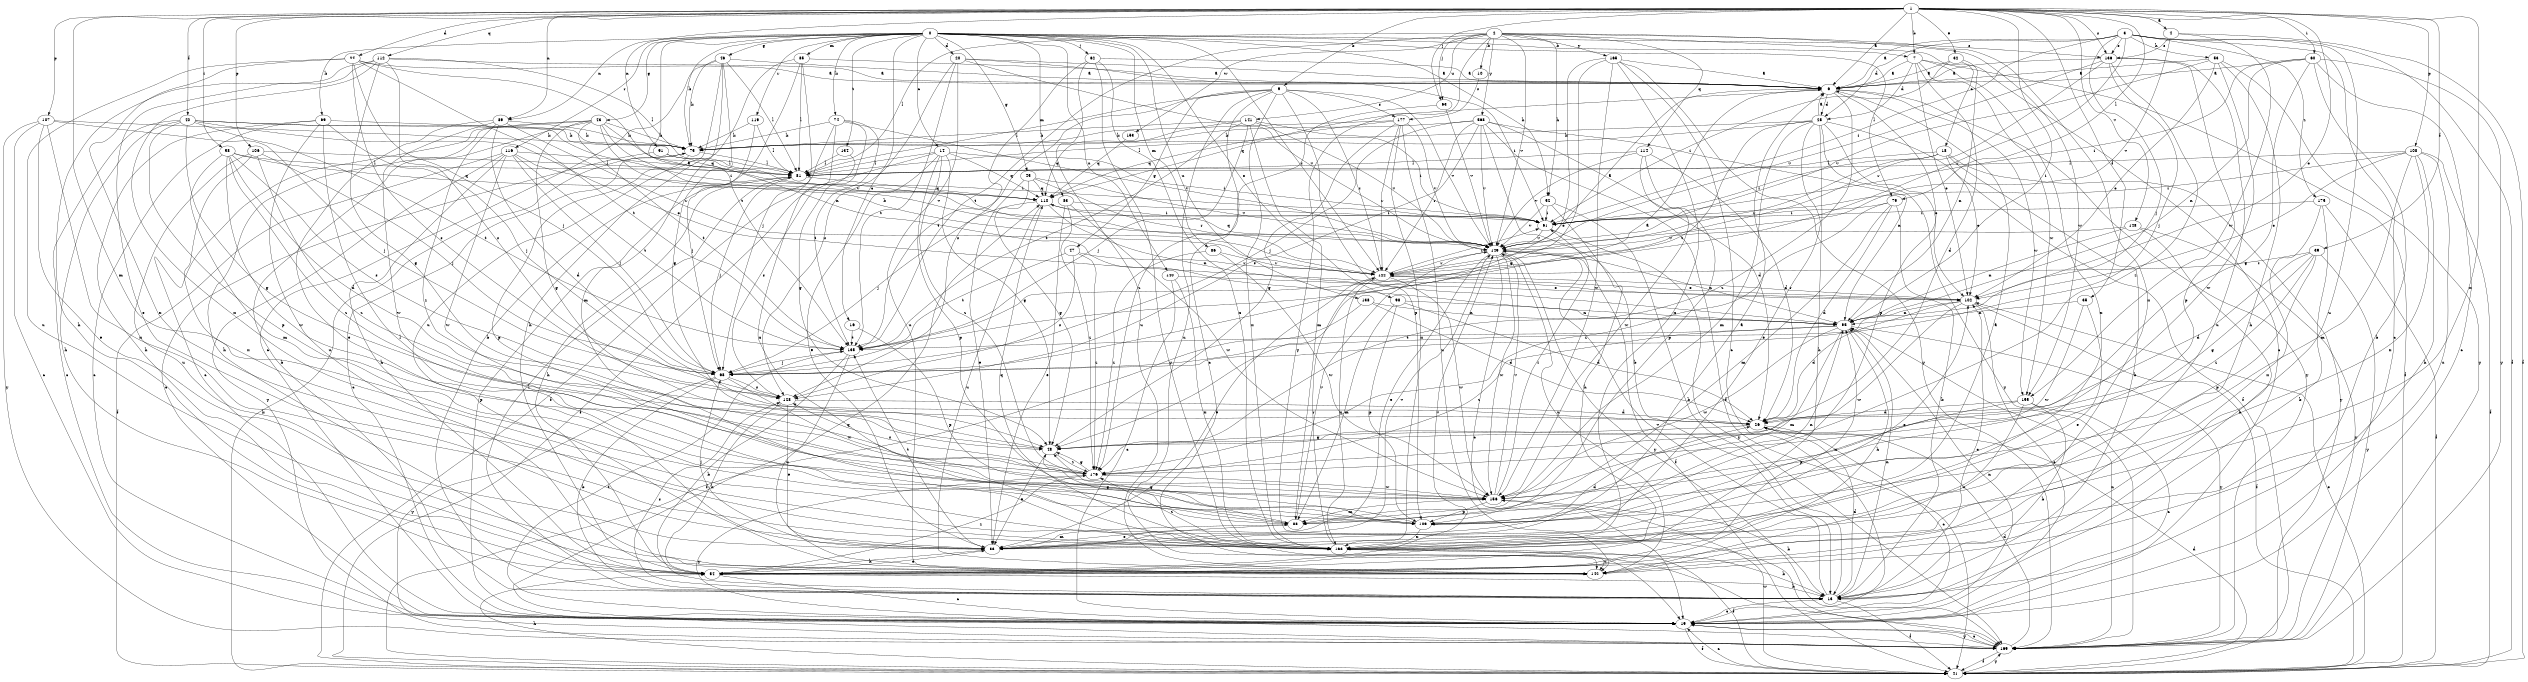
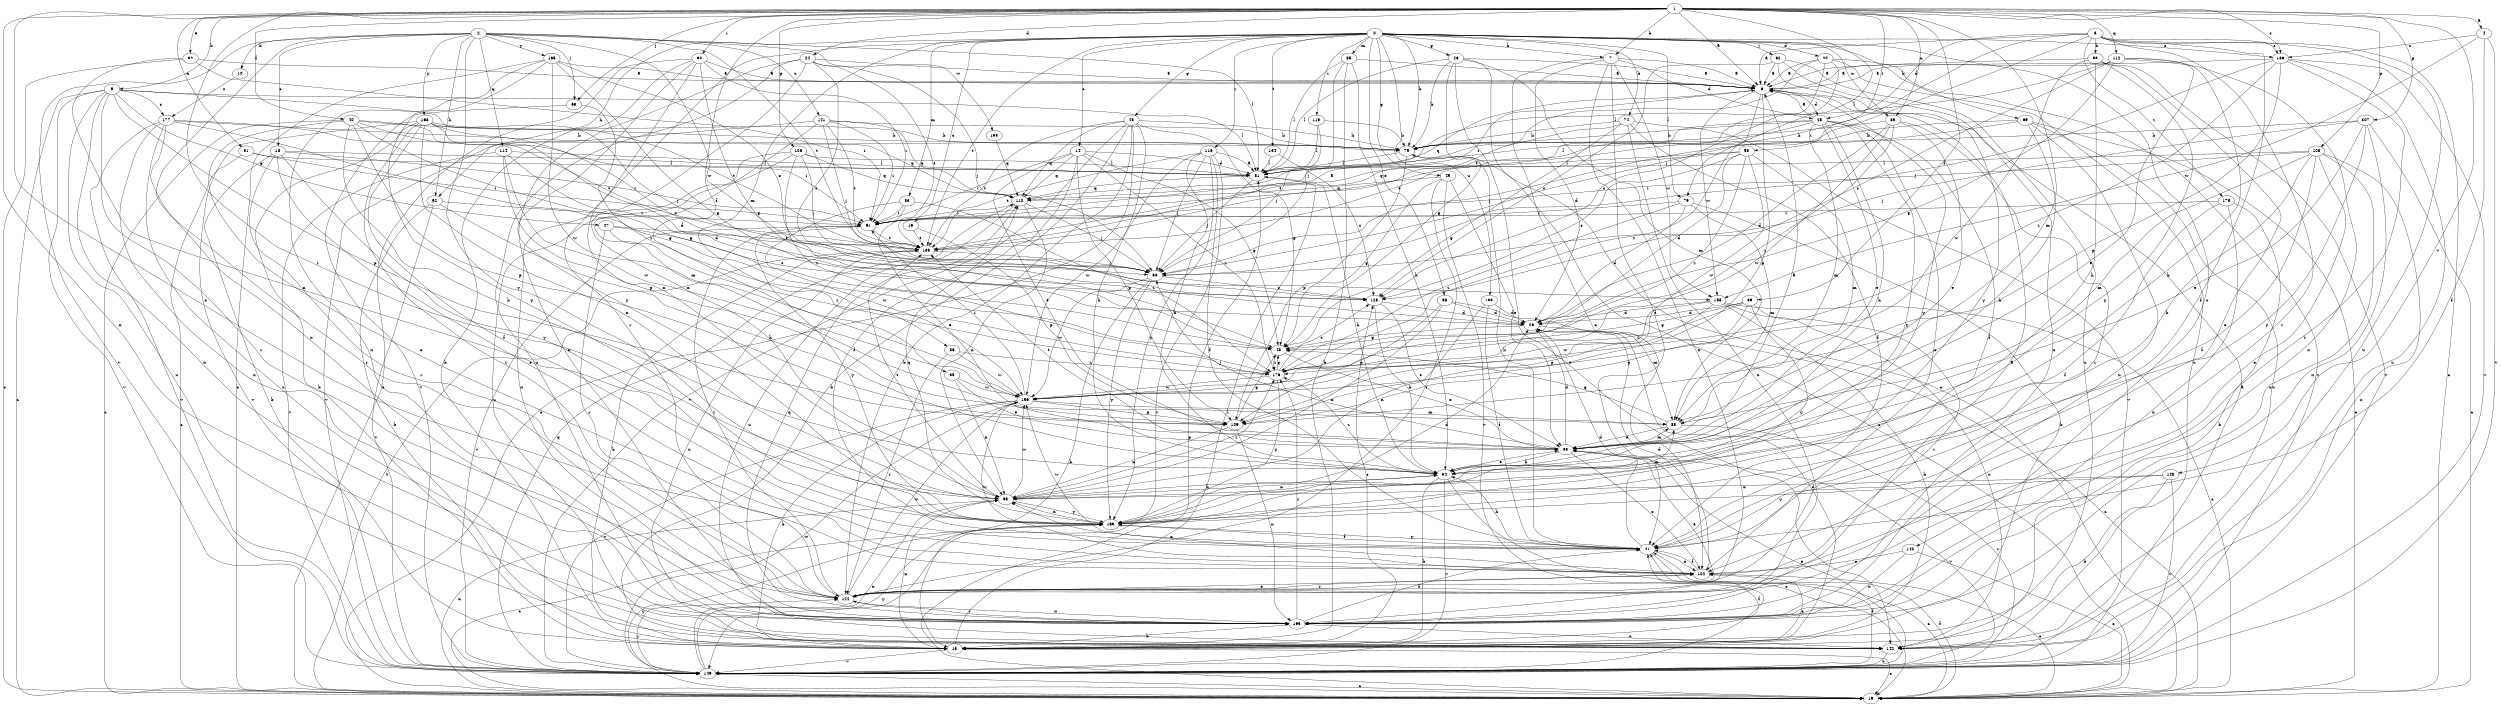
(46, 120) -> (2366, 120)
(1481, 120) -> (425, 120)
(875, 164) -> (1221, 164)
none -> (906, 186)
none -> (889, 240)
(400, 338) -> (2120, 375)
none -> (1348, 371)
(1569, 427) -> (1305, 673)
